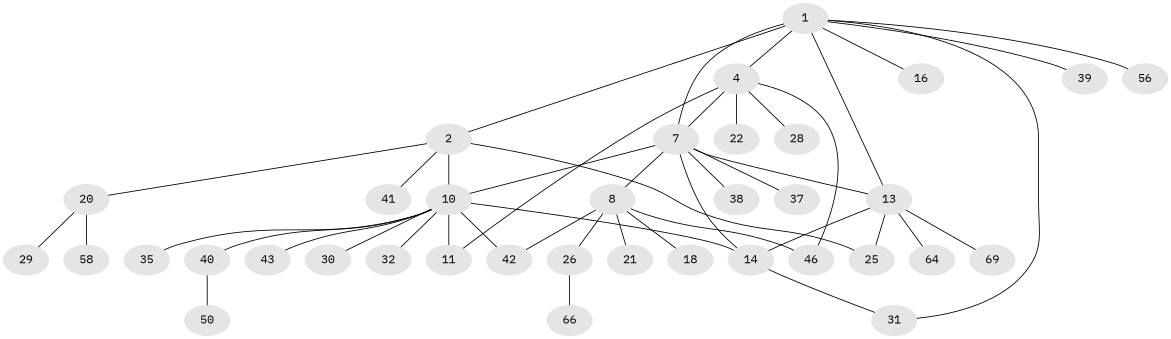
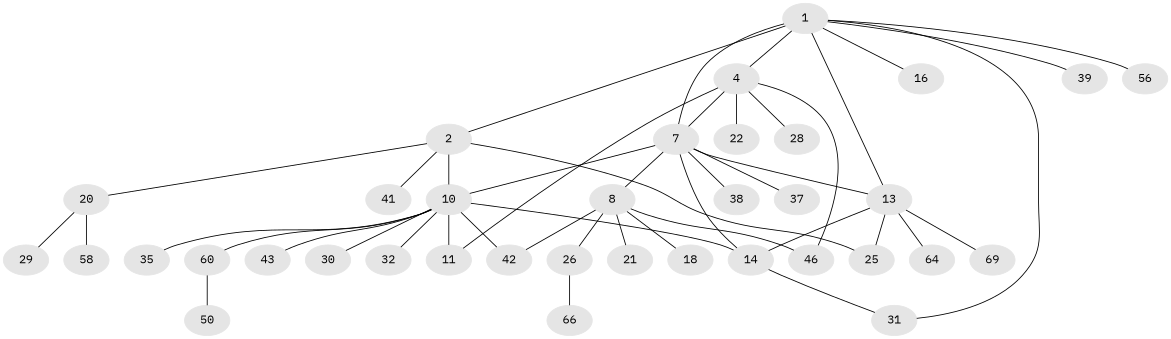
(207, 260) -> (207, 260)
